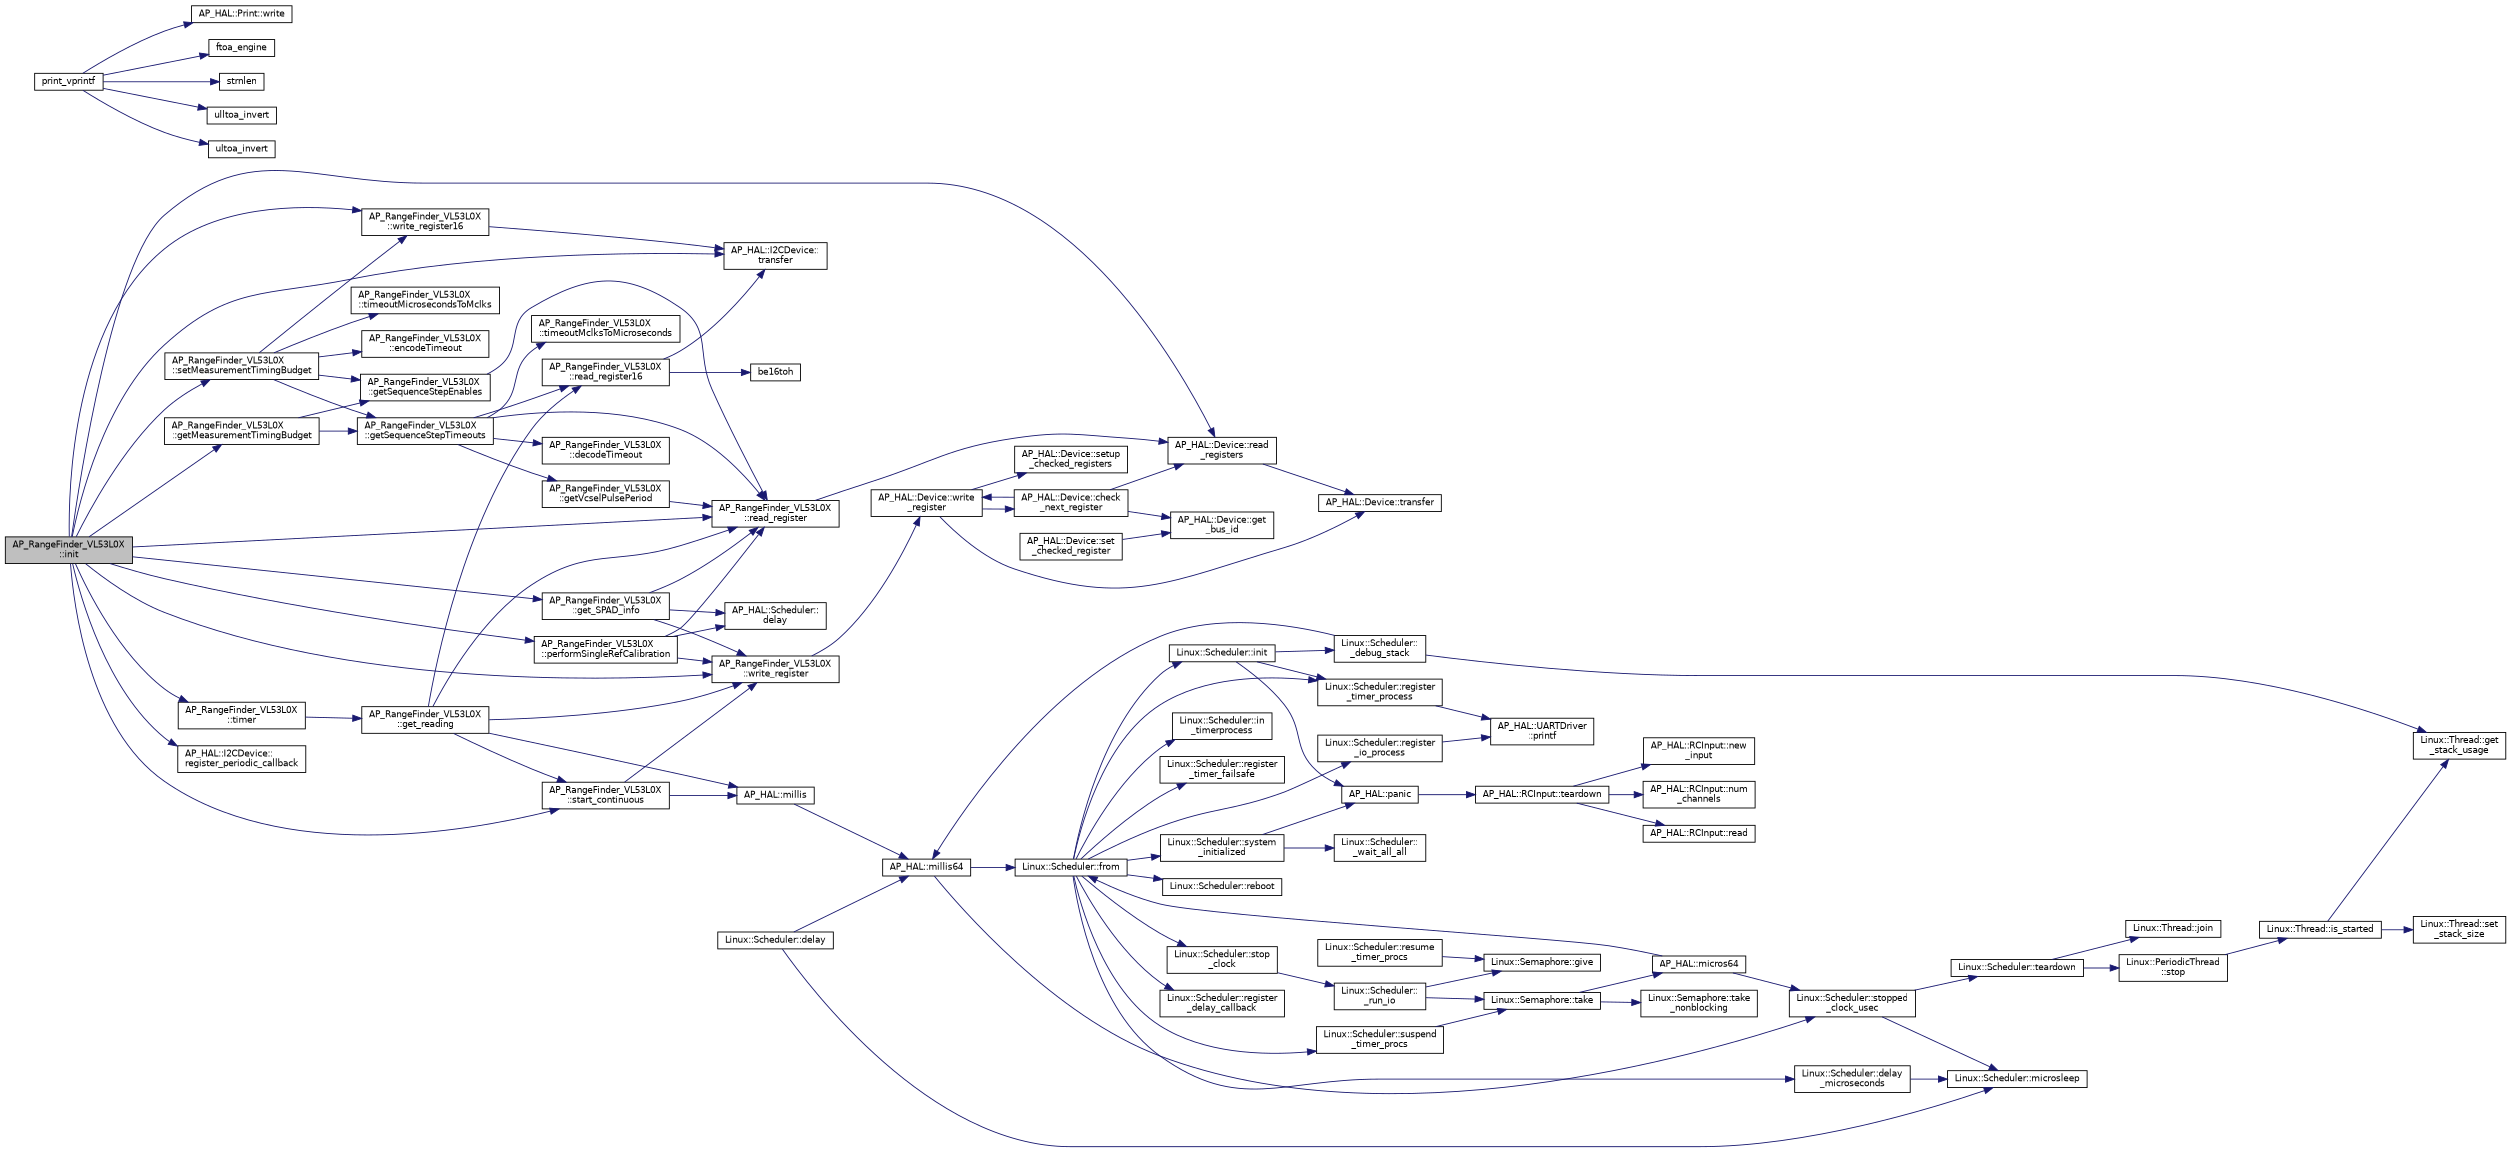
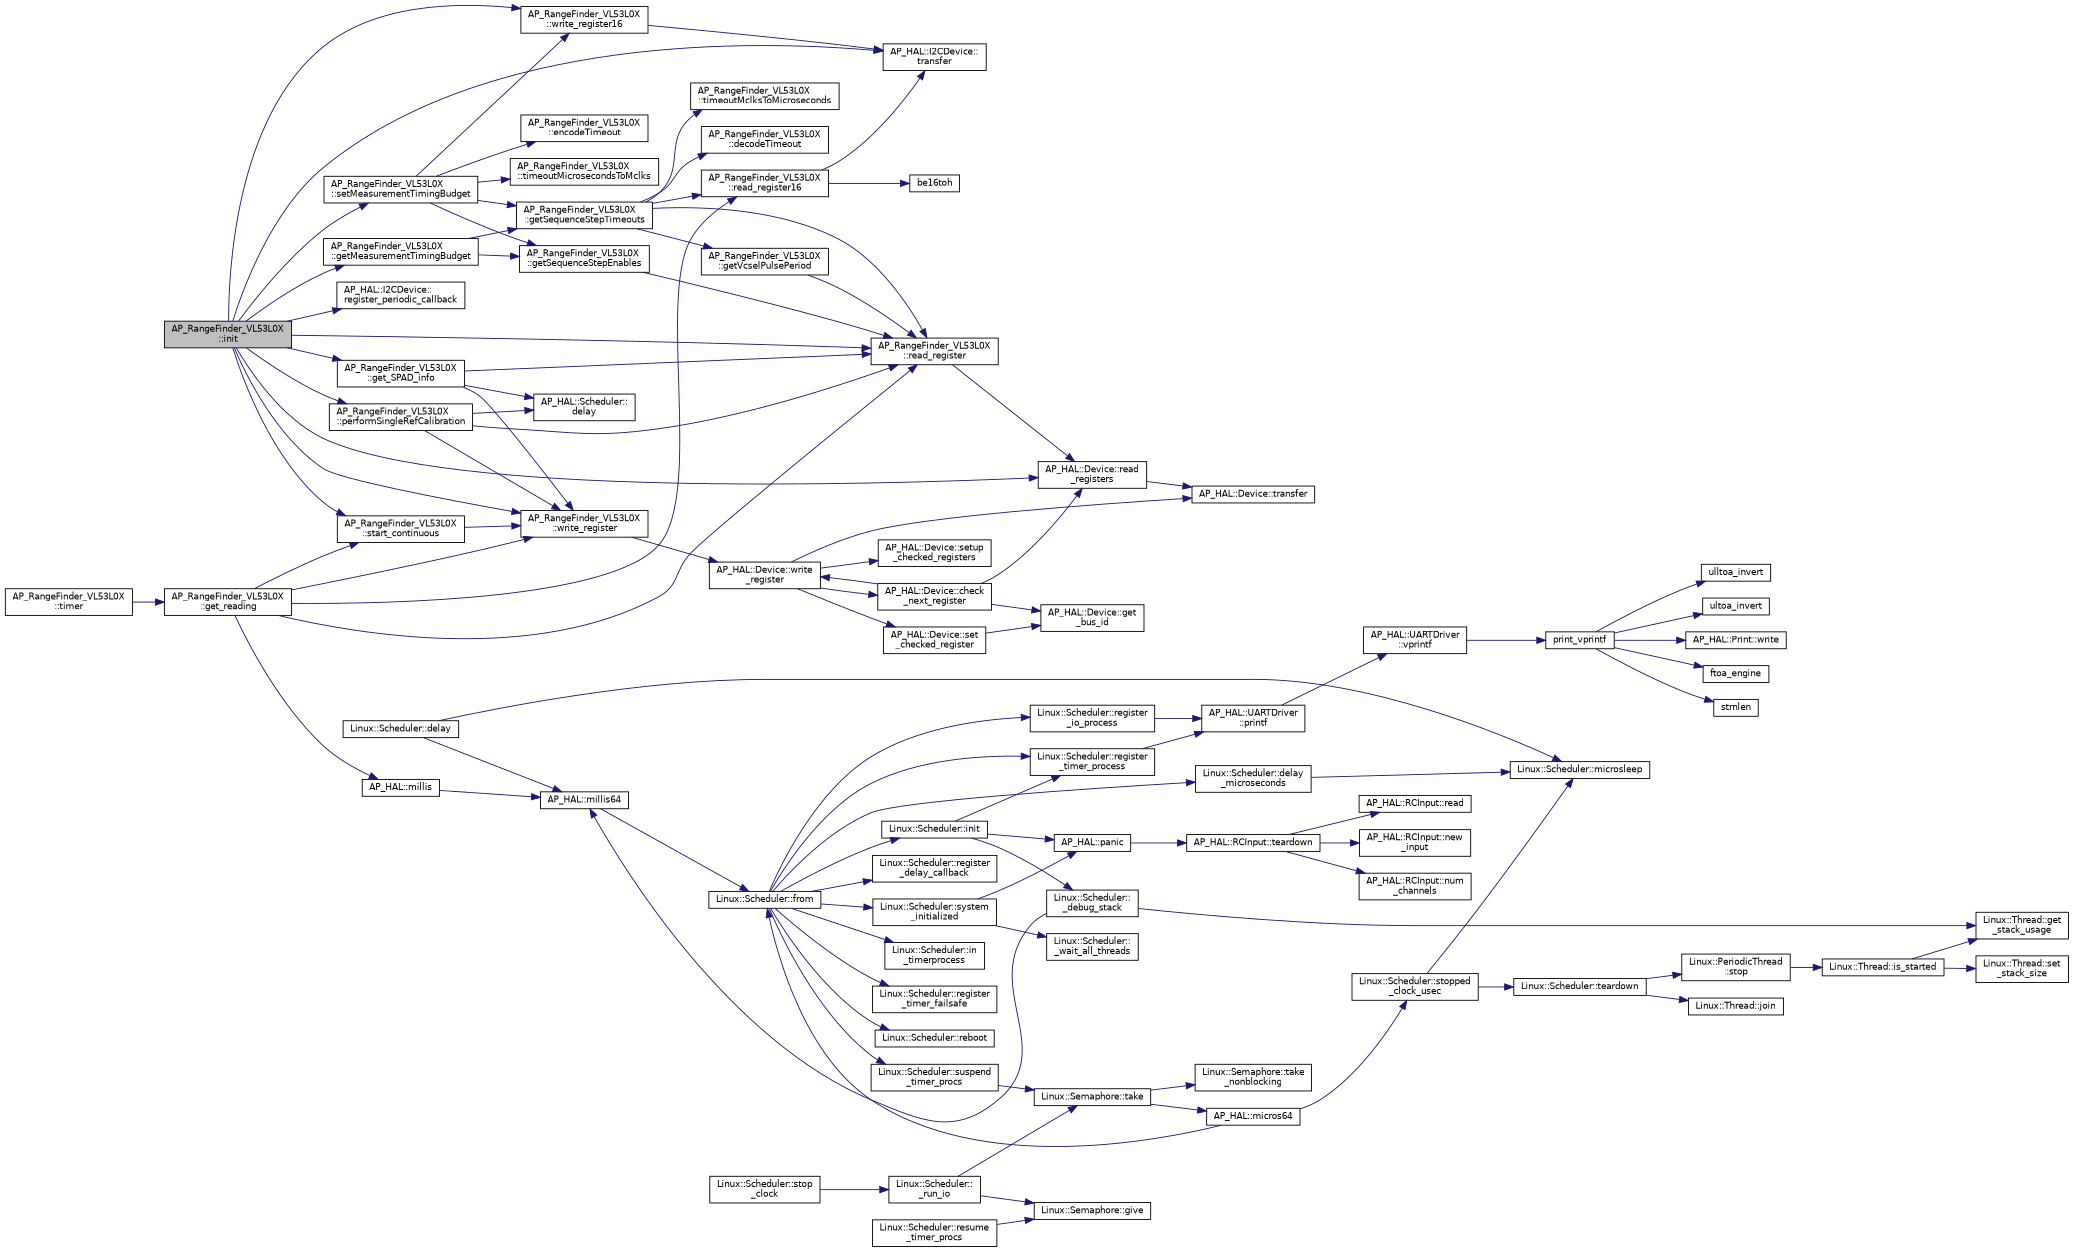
none -> (842, 607)
(118, 639) -> none
none -> (1415, 640)
(699, 796) -> none
(1380, 848) -> (1092, 947)
(1128, 912) -> none
(1340, 1092) -> none
